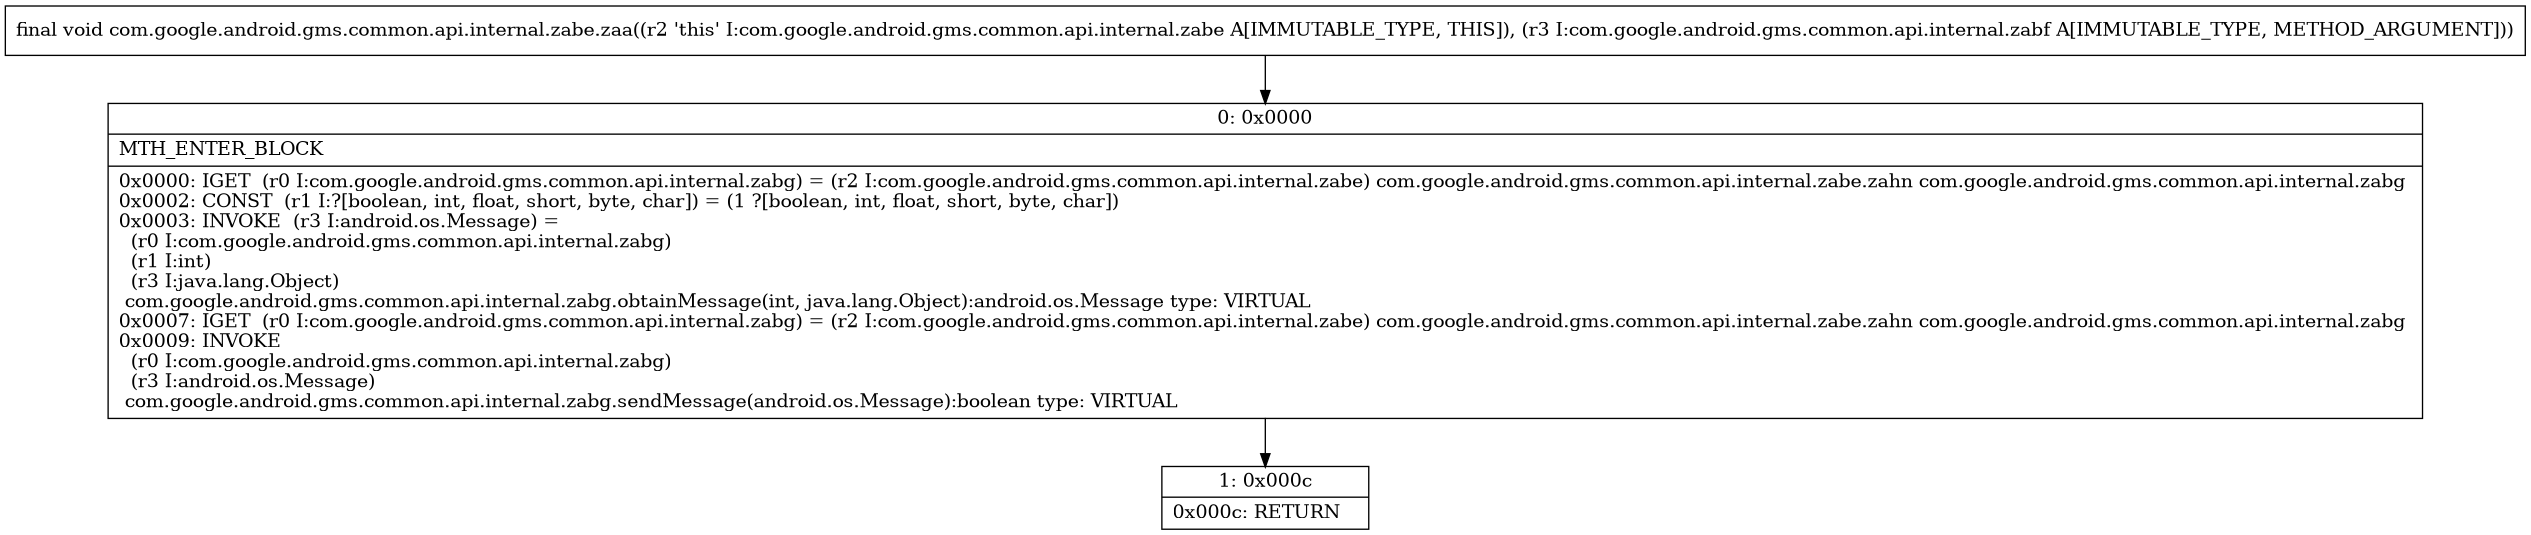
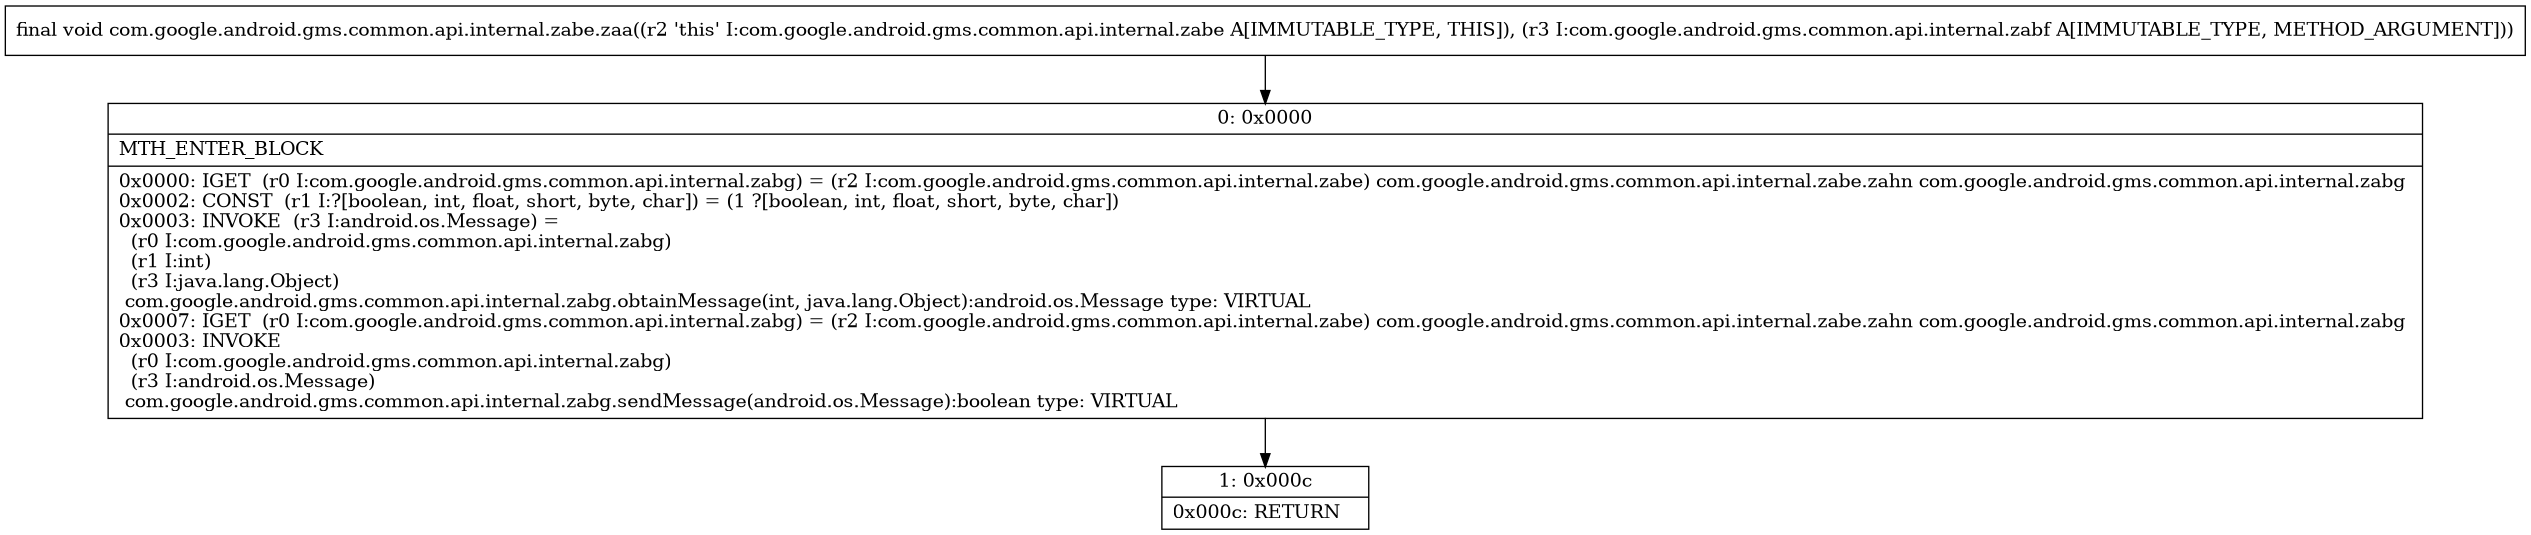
(206, 342) -> (206, 342)
